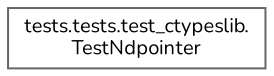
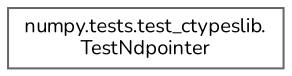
(137, 38) -> (146, 38)
